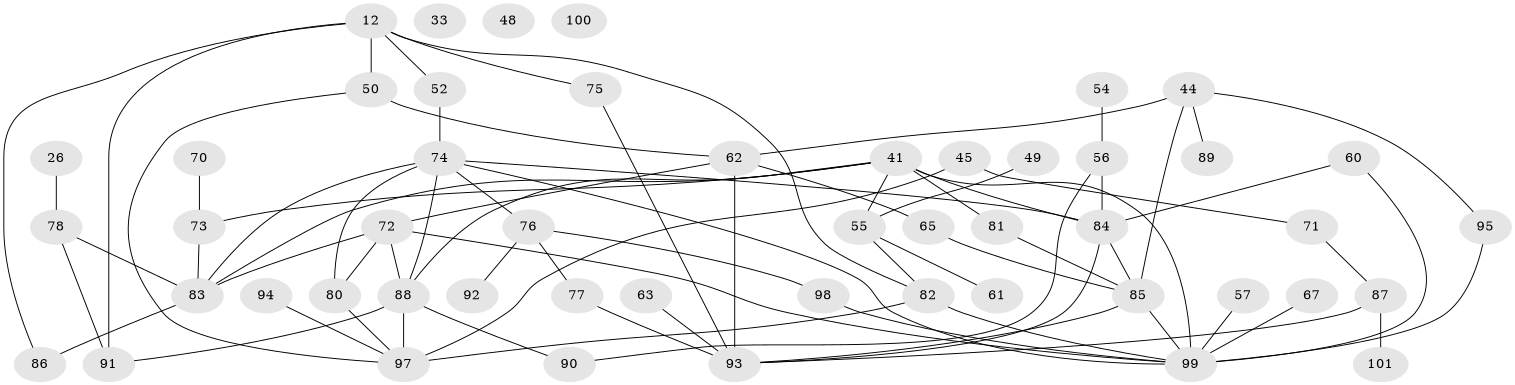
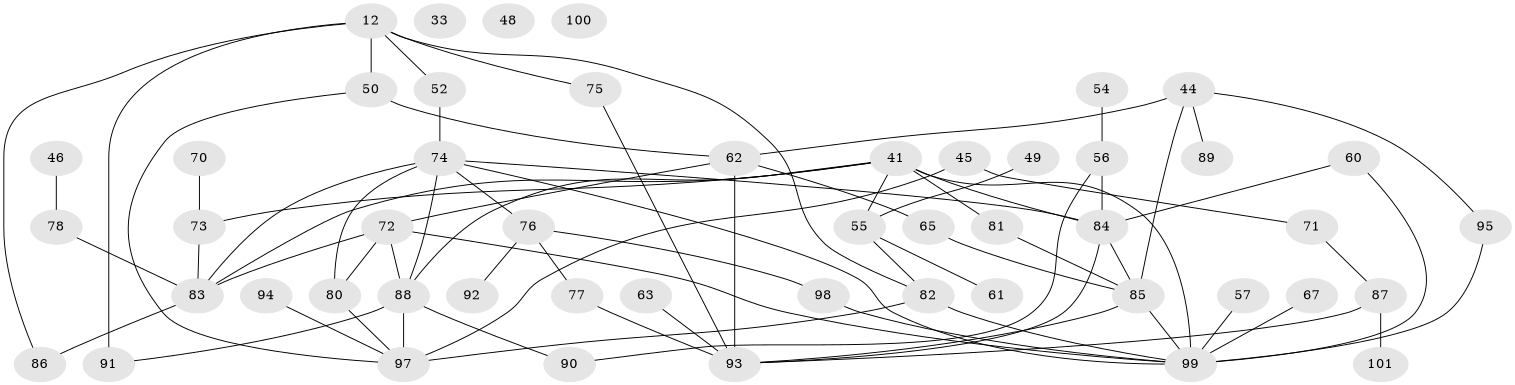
(56, 158) -> (56, 158)
(82, 296) -> none
